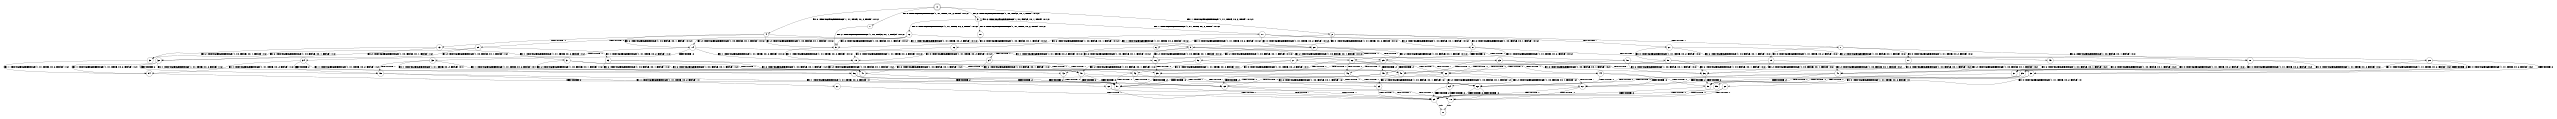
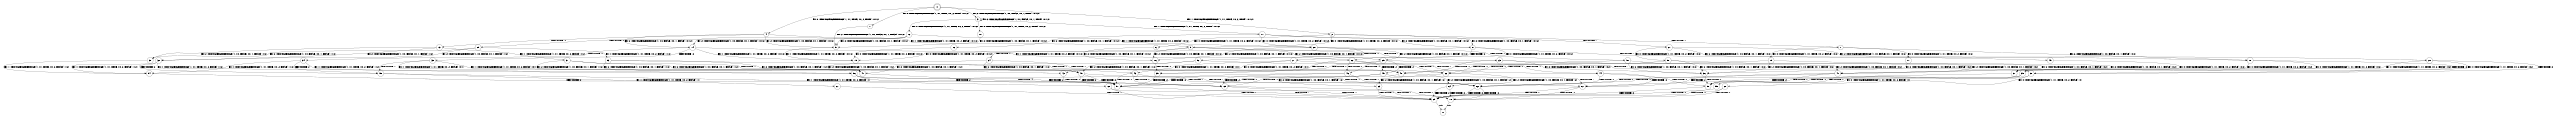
(976, 69) -> none
(1025, 80) -> (1025, 80)
(1714, 80) -> (1714, 80)
